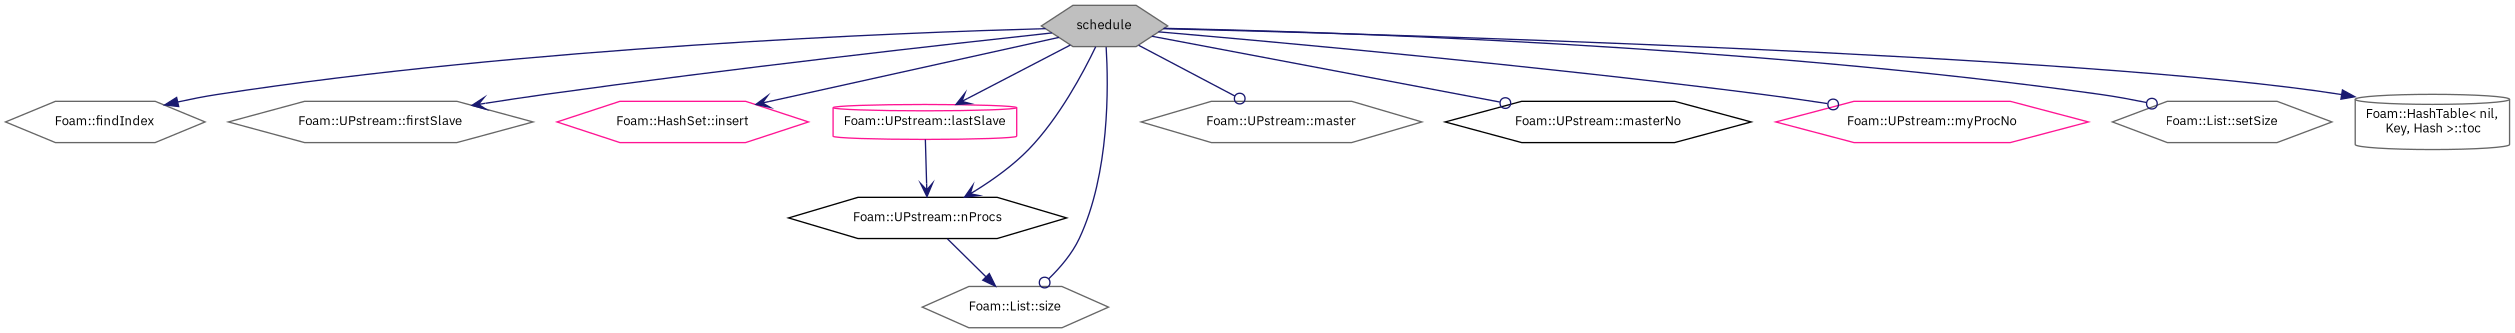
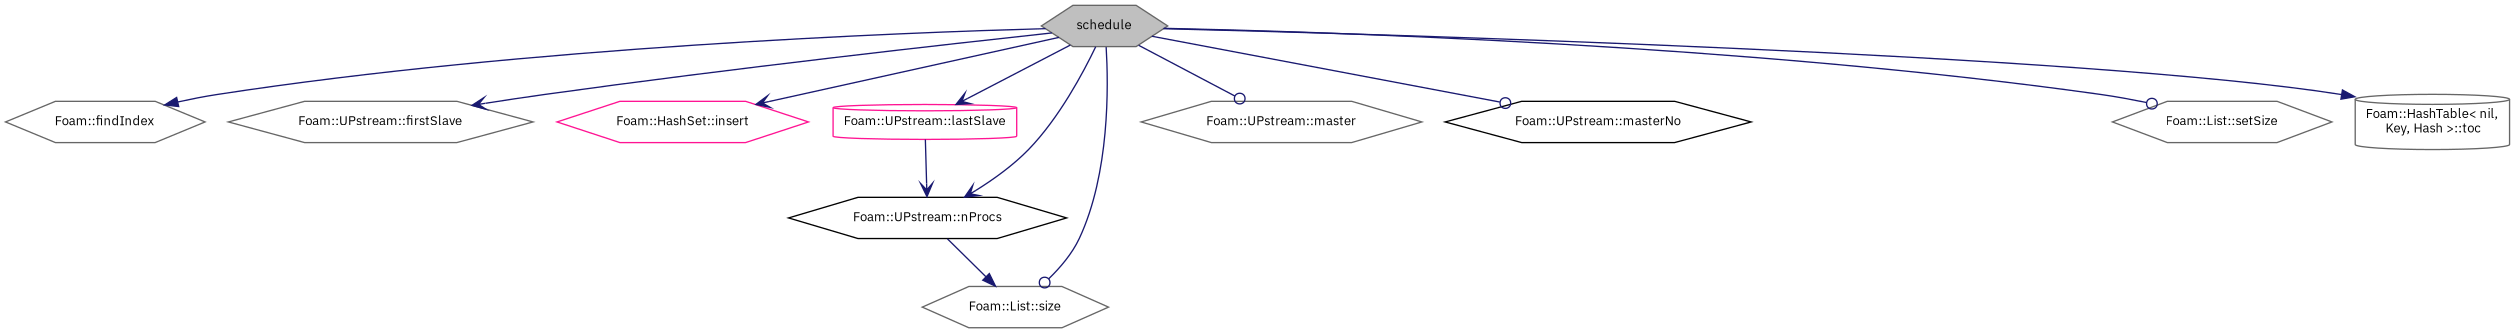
(1932, 122) -> none
